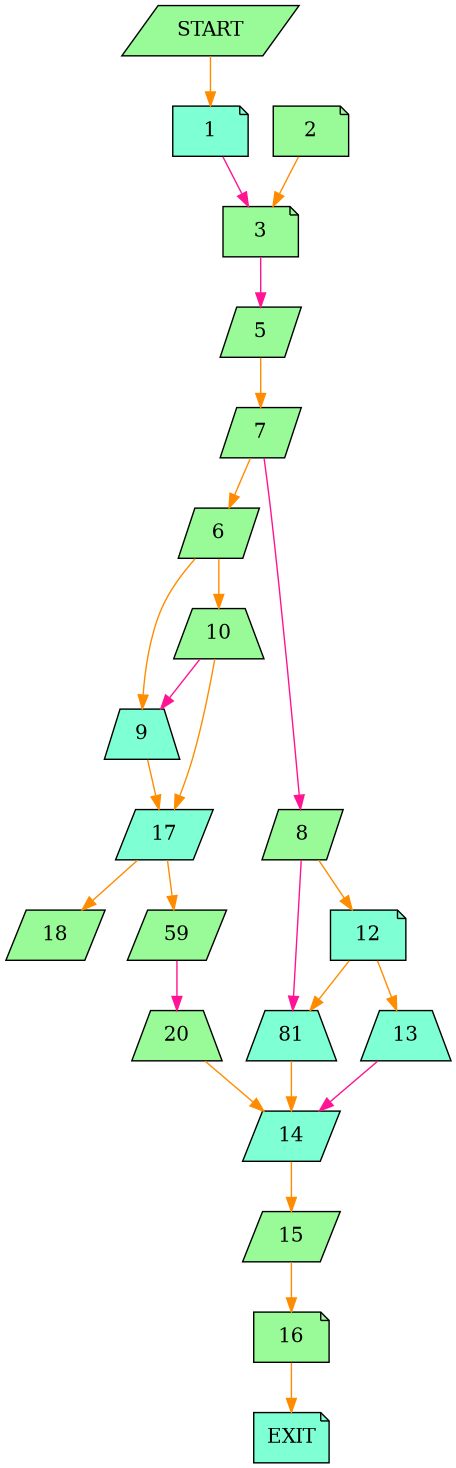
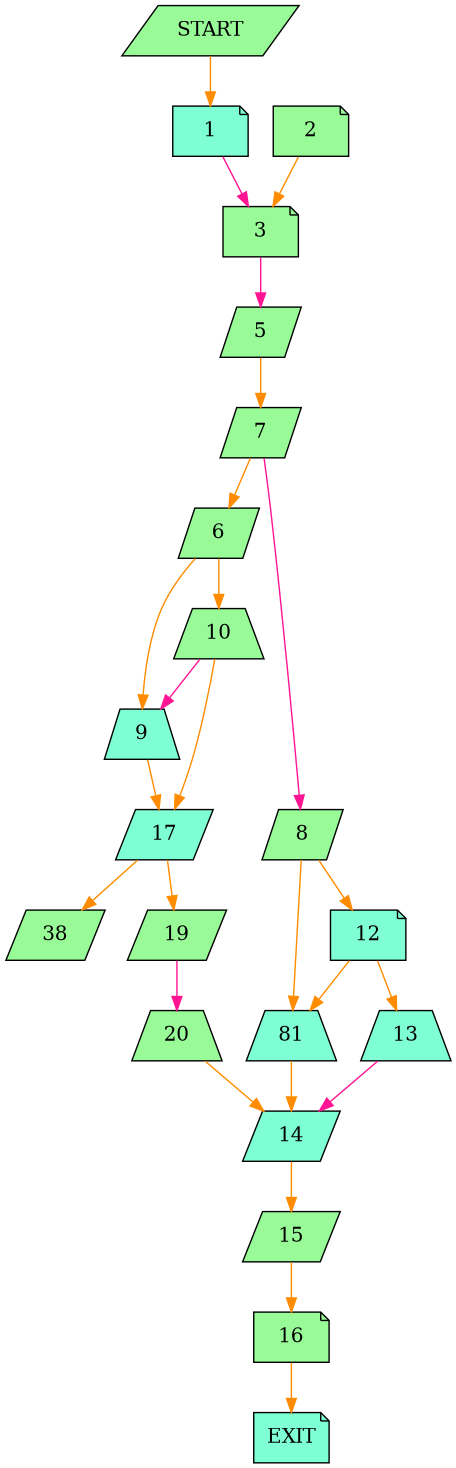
(297, 928) -> (297, 928)
(56, 935) -> (56, 935)
(177, 935) -> (177, 935)
